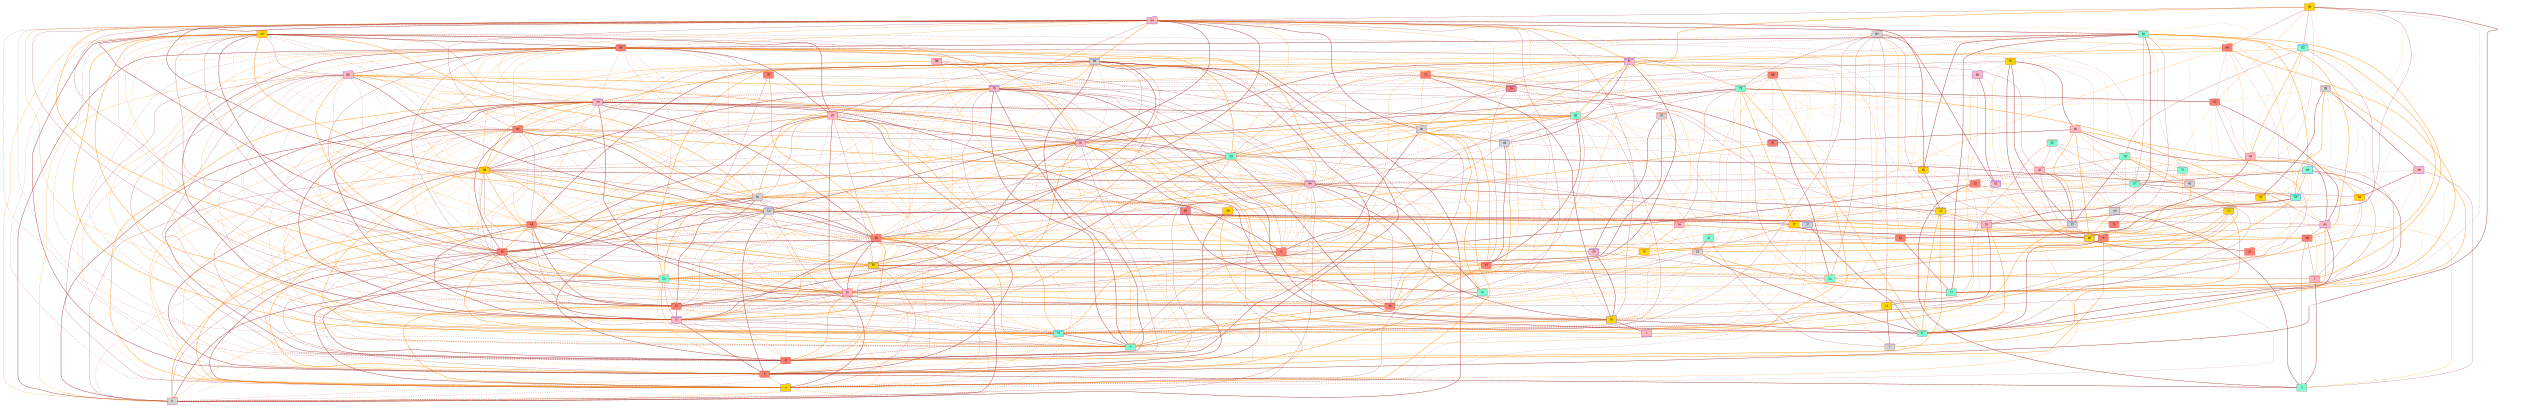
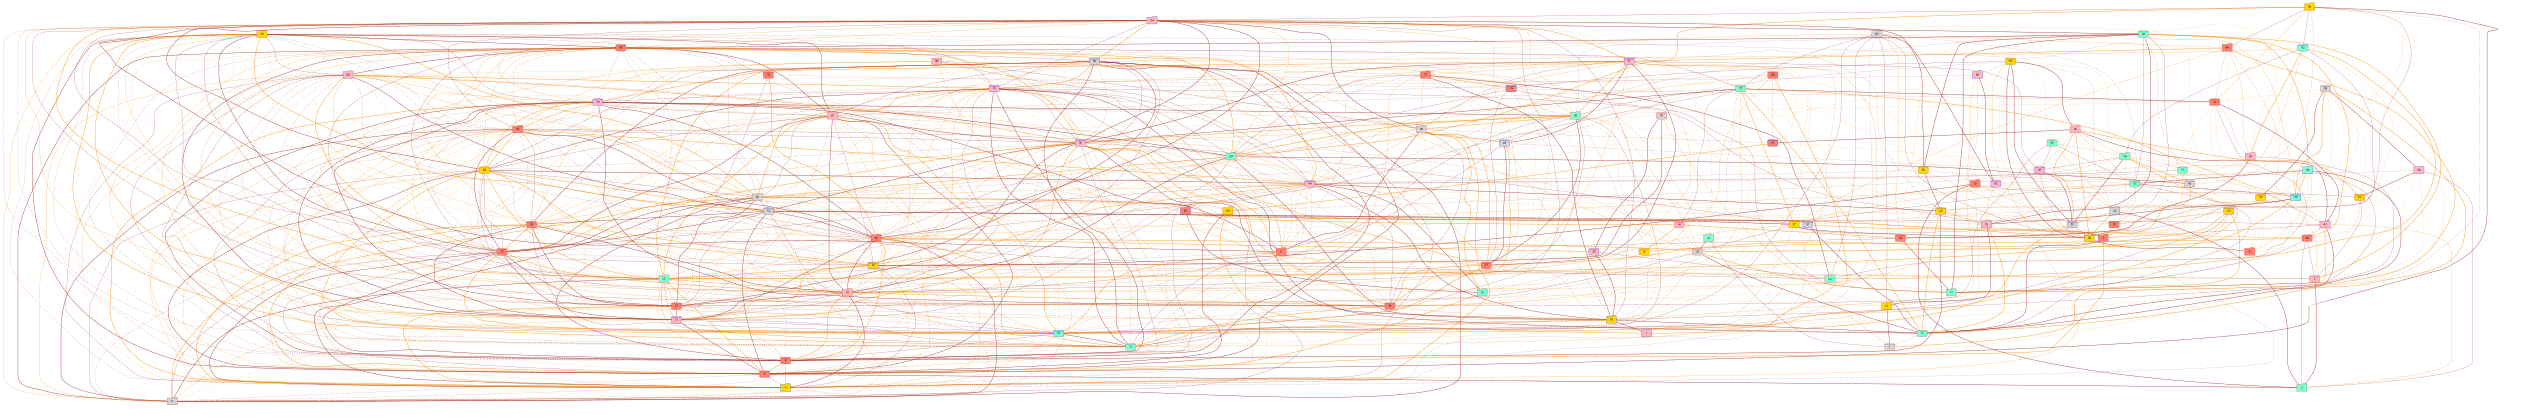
(821, 164) -> none
(2040, 170) -> (2040, 170)
none -> (712, 324)
(1393, 356) -> (1393, 356)
(1282, 366) -> (786, 376)
